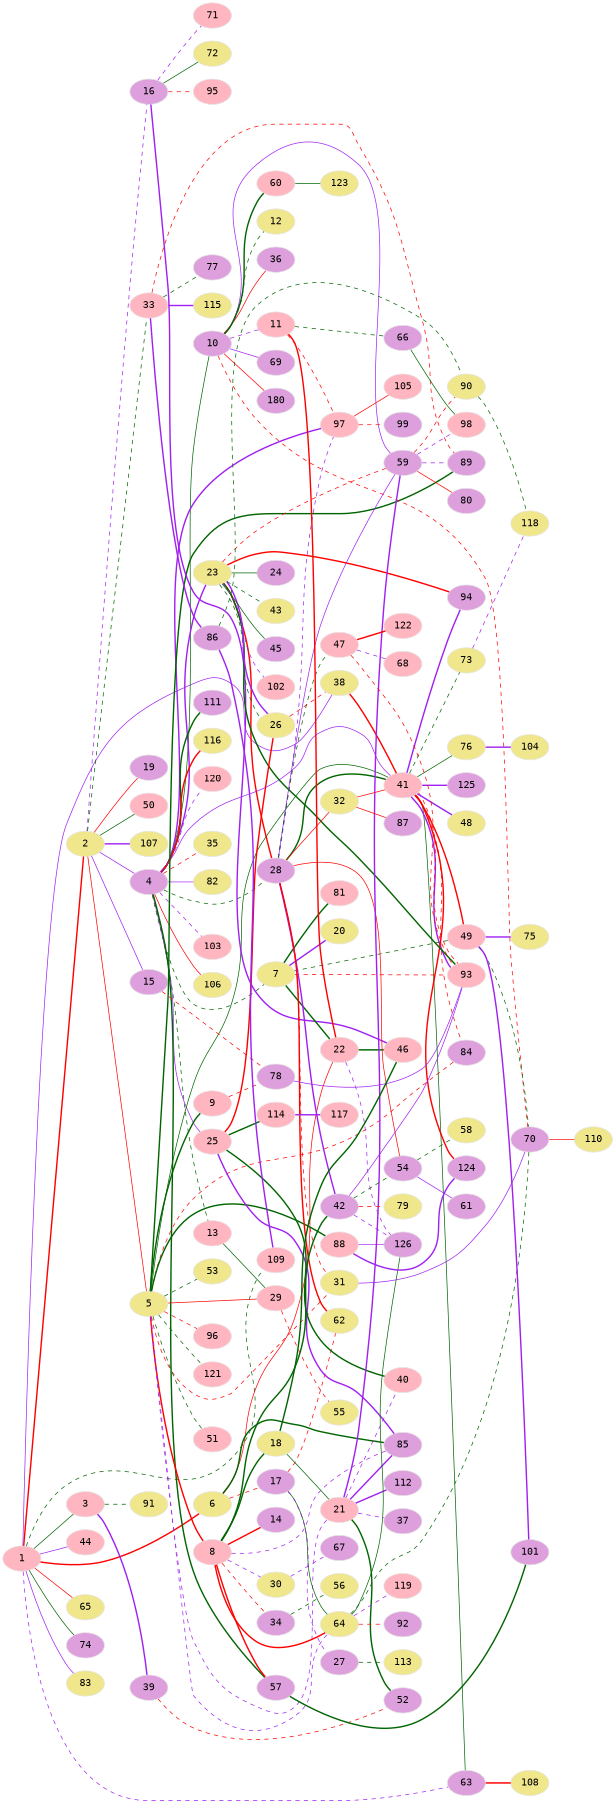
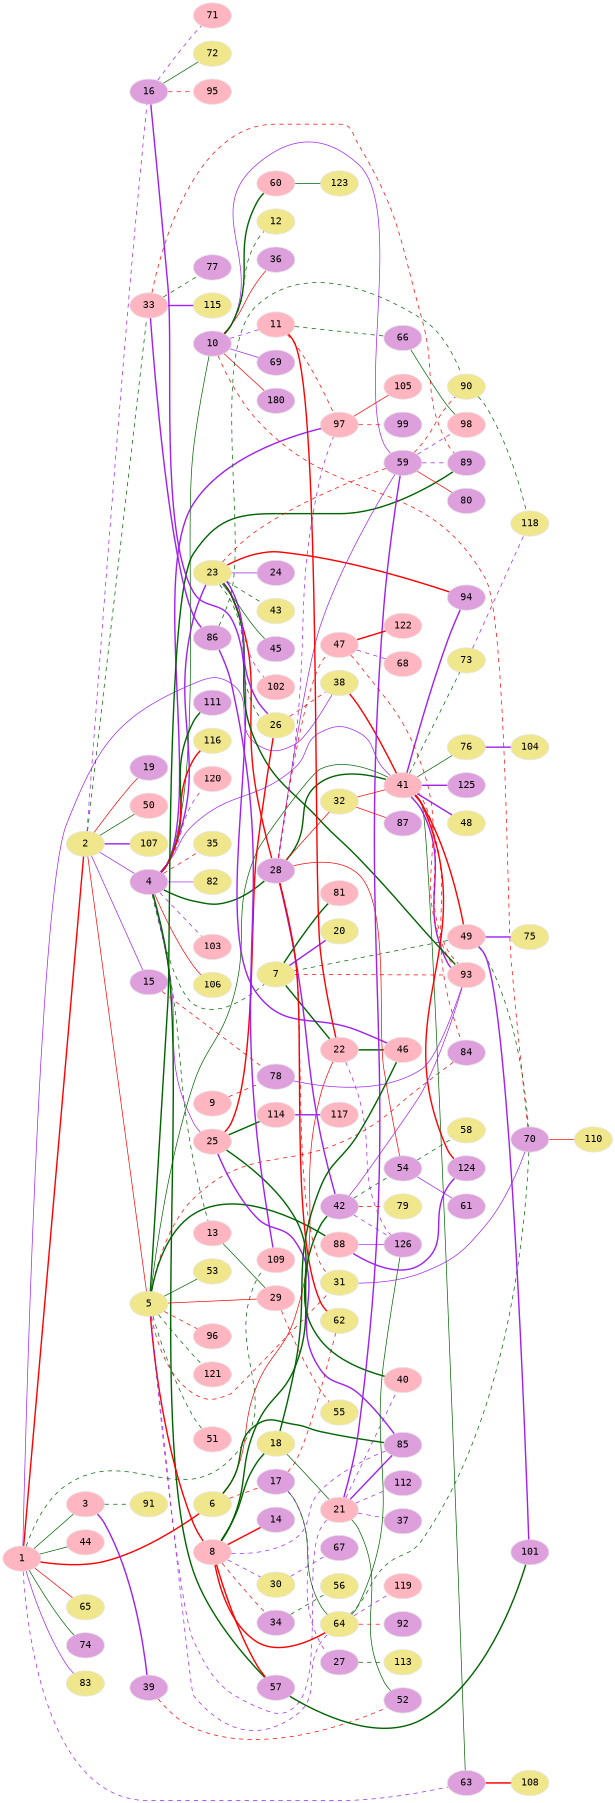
(244, 573) -> (244, 573)
(296, 754) -> (296, 754)
(216, 904) -> (216, 904)
(179, 1155) -> none
(181, 1288) -> (181, 1288)
(371, 1496) -> (371, 1496)
(54, 1550) -> (54, 1550)
(372, 1596) -> (372, 1596)
